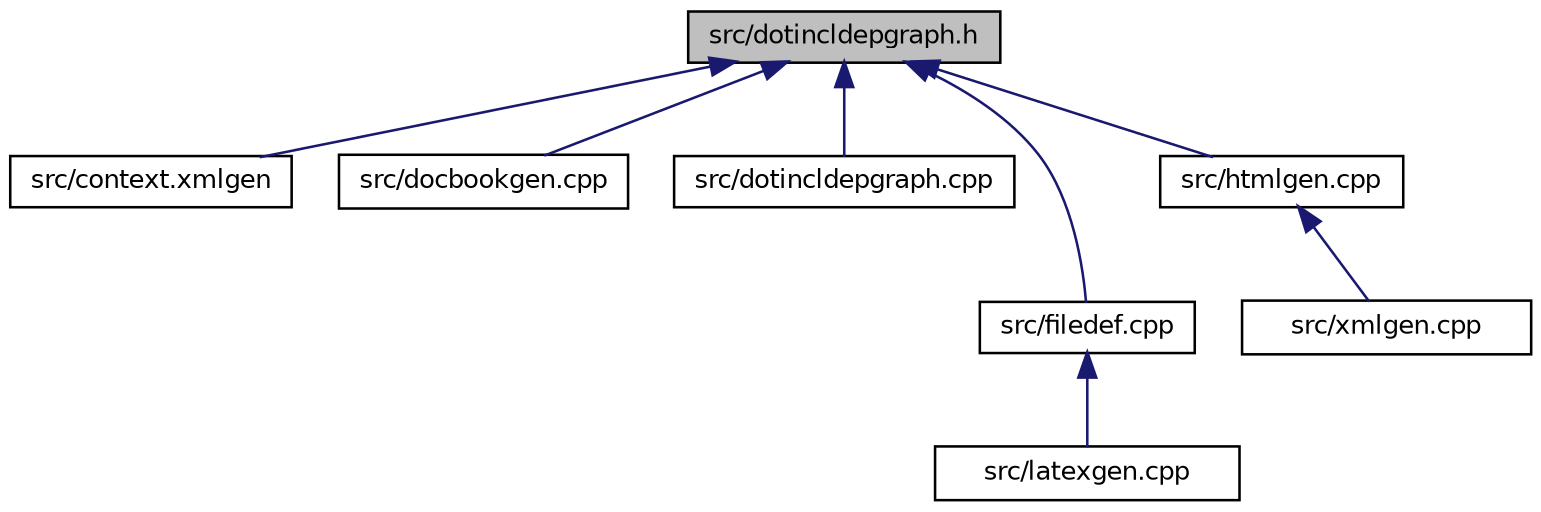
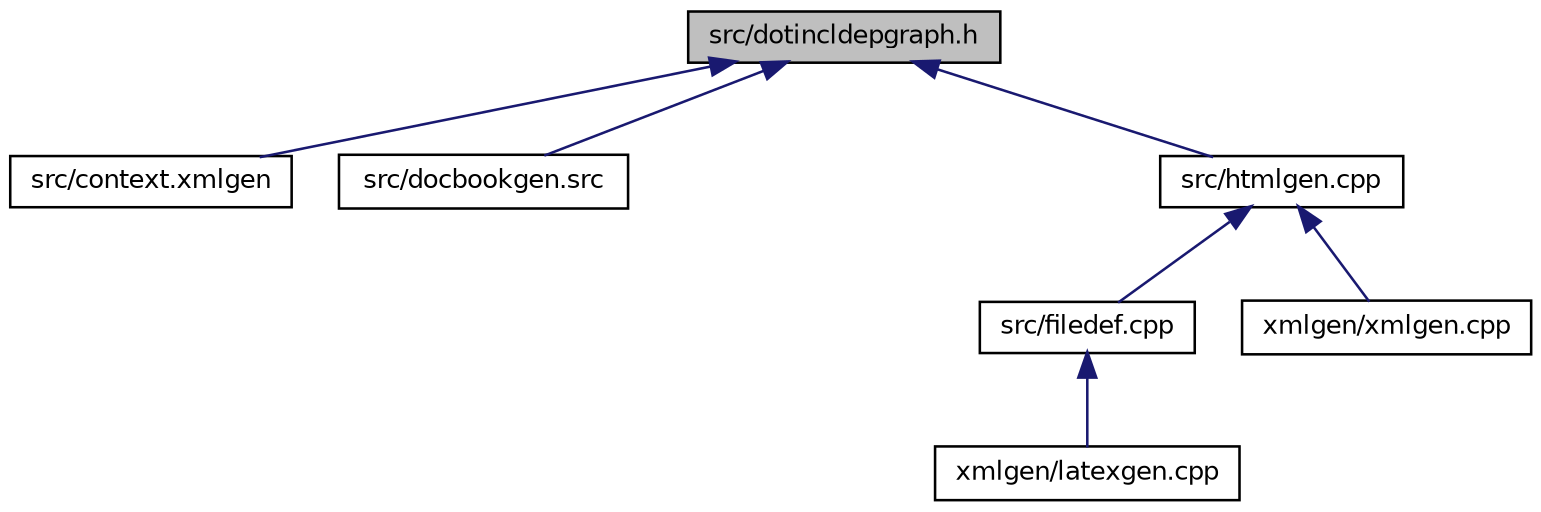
(1044, 163) -> (1174, 262)
(484, 182) -> (484, 182)
(844, 182) -> none
(1387, 327) -> (1387, 327)
(1087, 473) -> (1087, 473)
